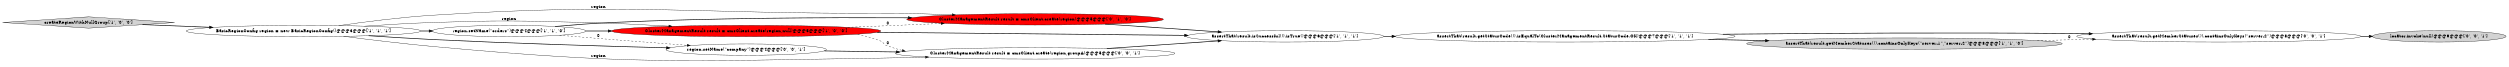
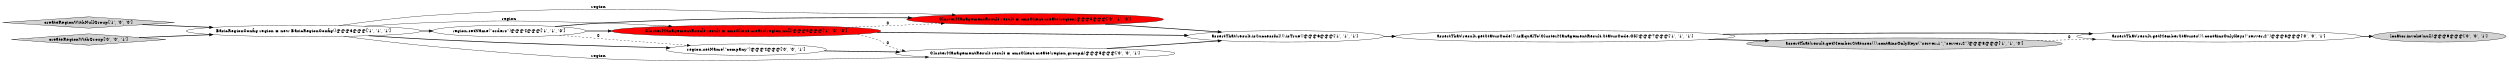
none -> (89, 40)
